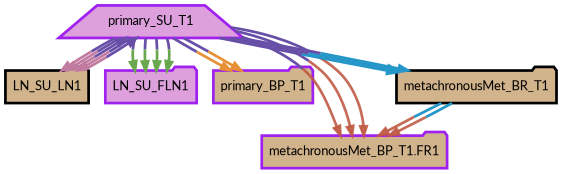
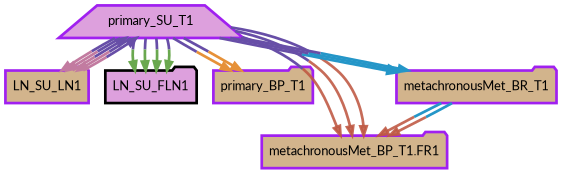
(47, 87) -> (47, 87)
(151, 87) -> (151, 87)
(476, 87) -> (476, 87)
